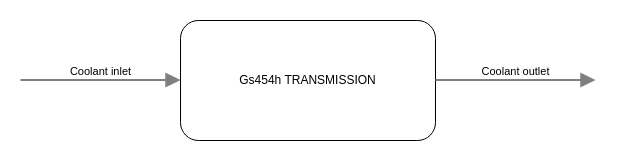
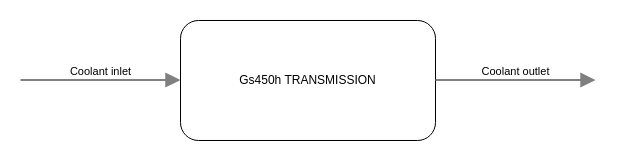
(308, 81) -> (308, 81)
